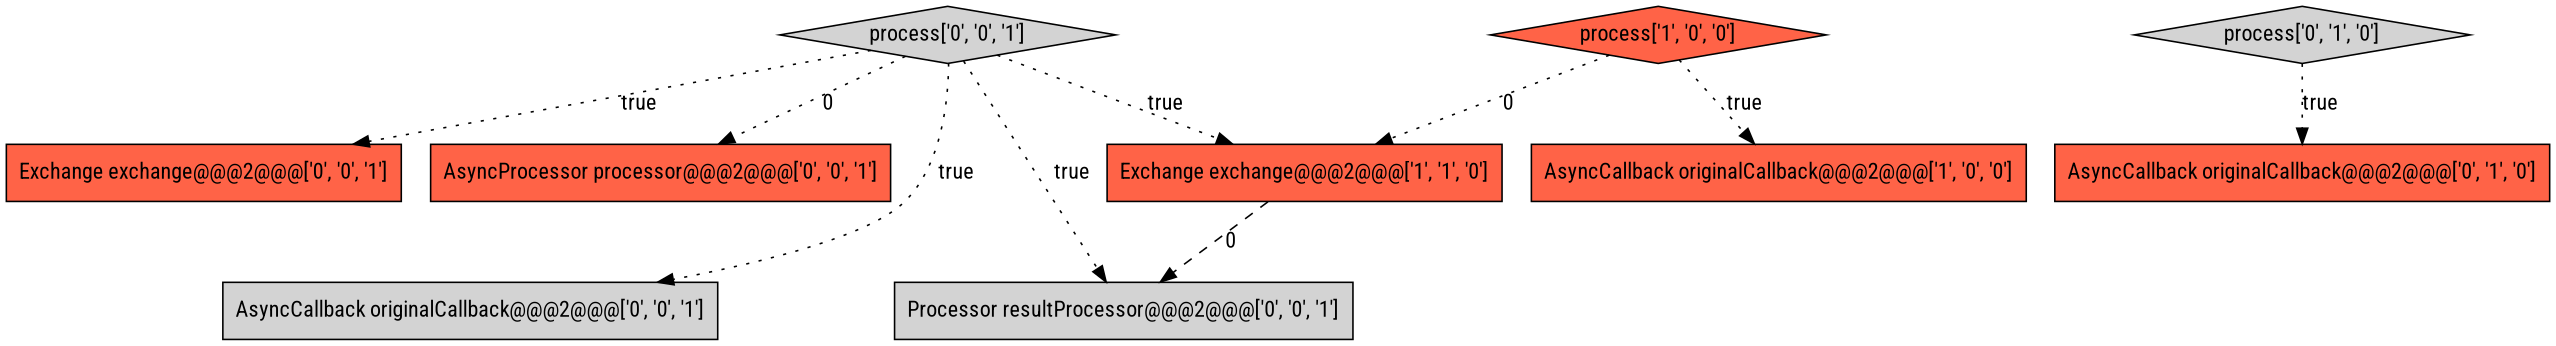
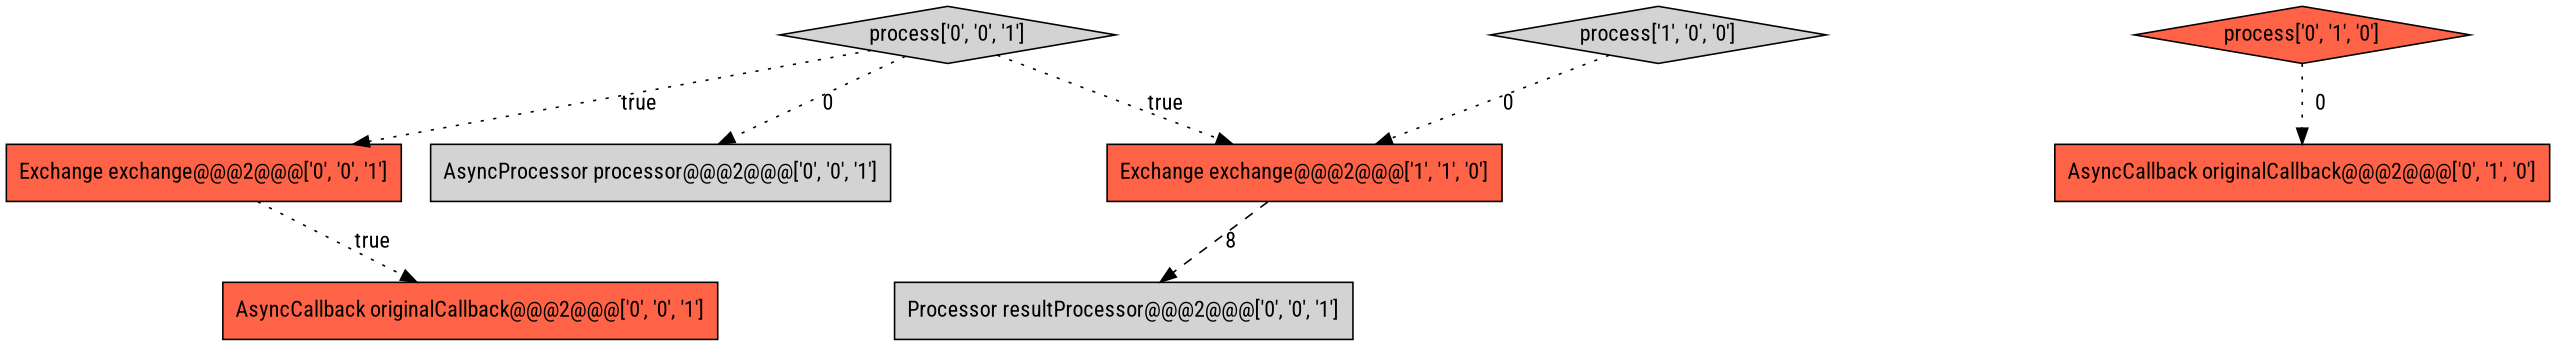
(1658, 35) -> (1658, 35)
(2302, 35) -> (2302, 35)
(2320, 104) -> (2320, 104)
(1031, 165) -> none
(661, 173) -> (661, 173)
(1779, 173) -> none
(863, 227) -> (330, 238)
(1231, 242) -> (1231, 242)
(470, 311) -> (470, 311)
